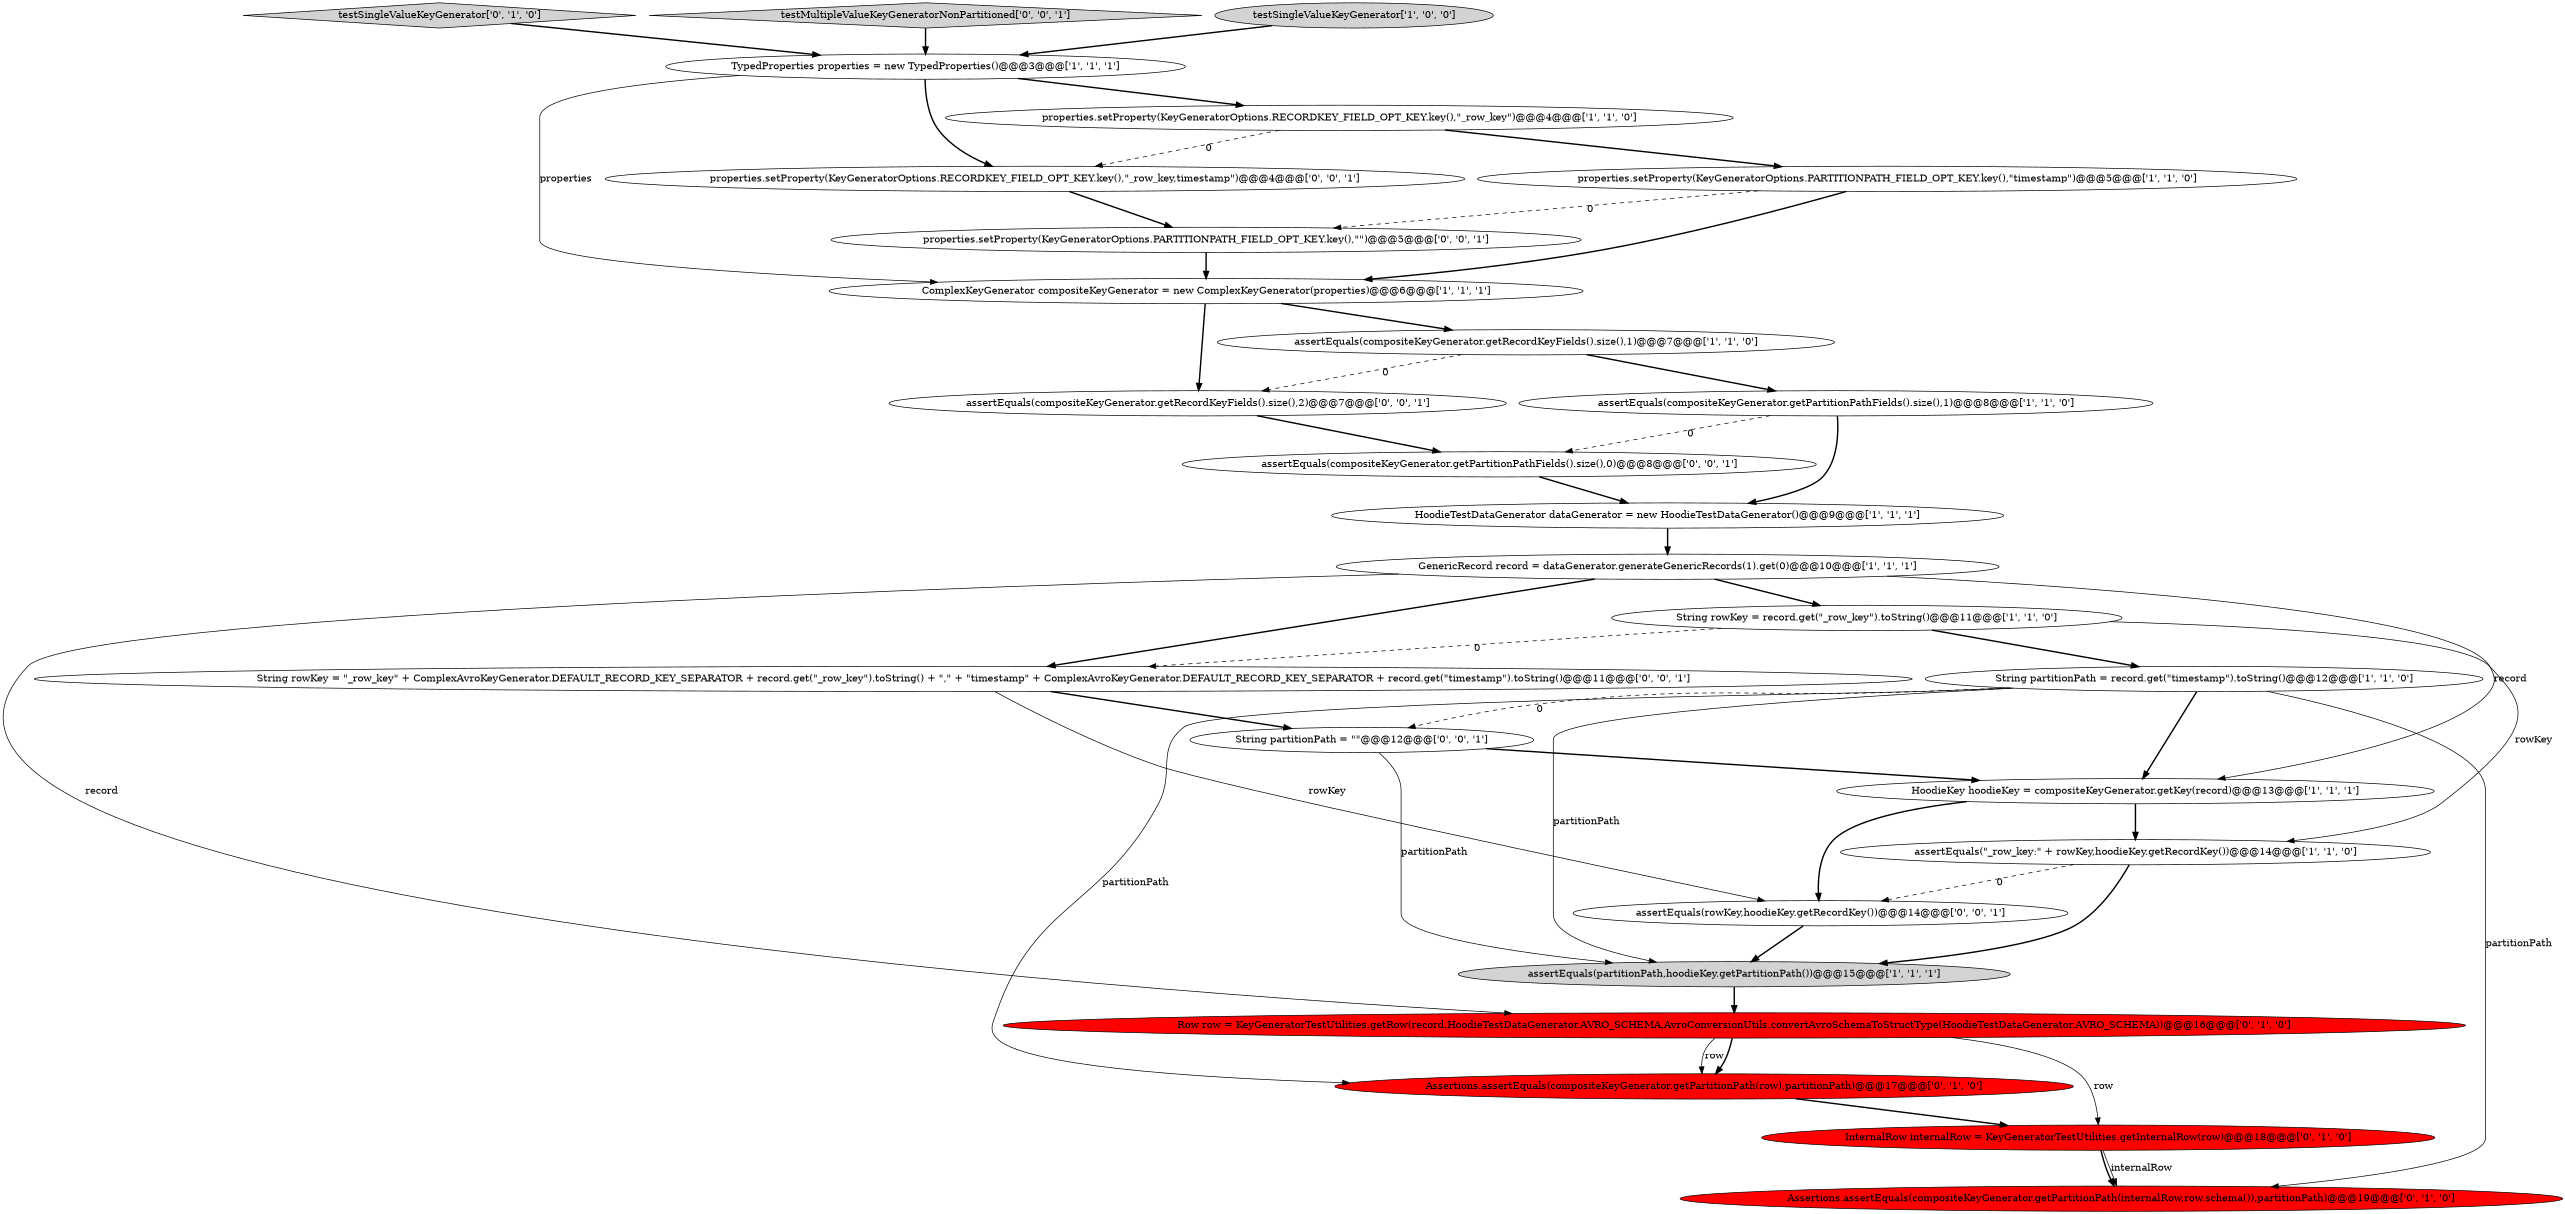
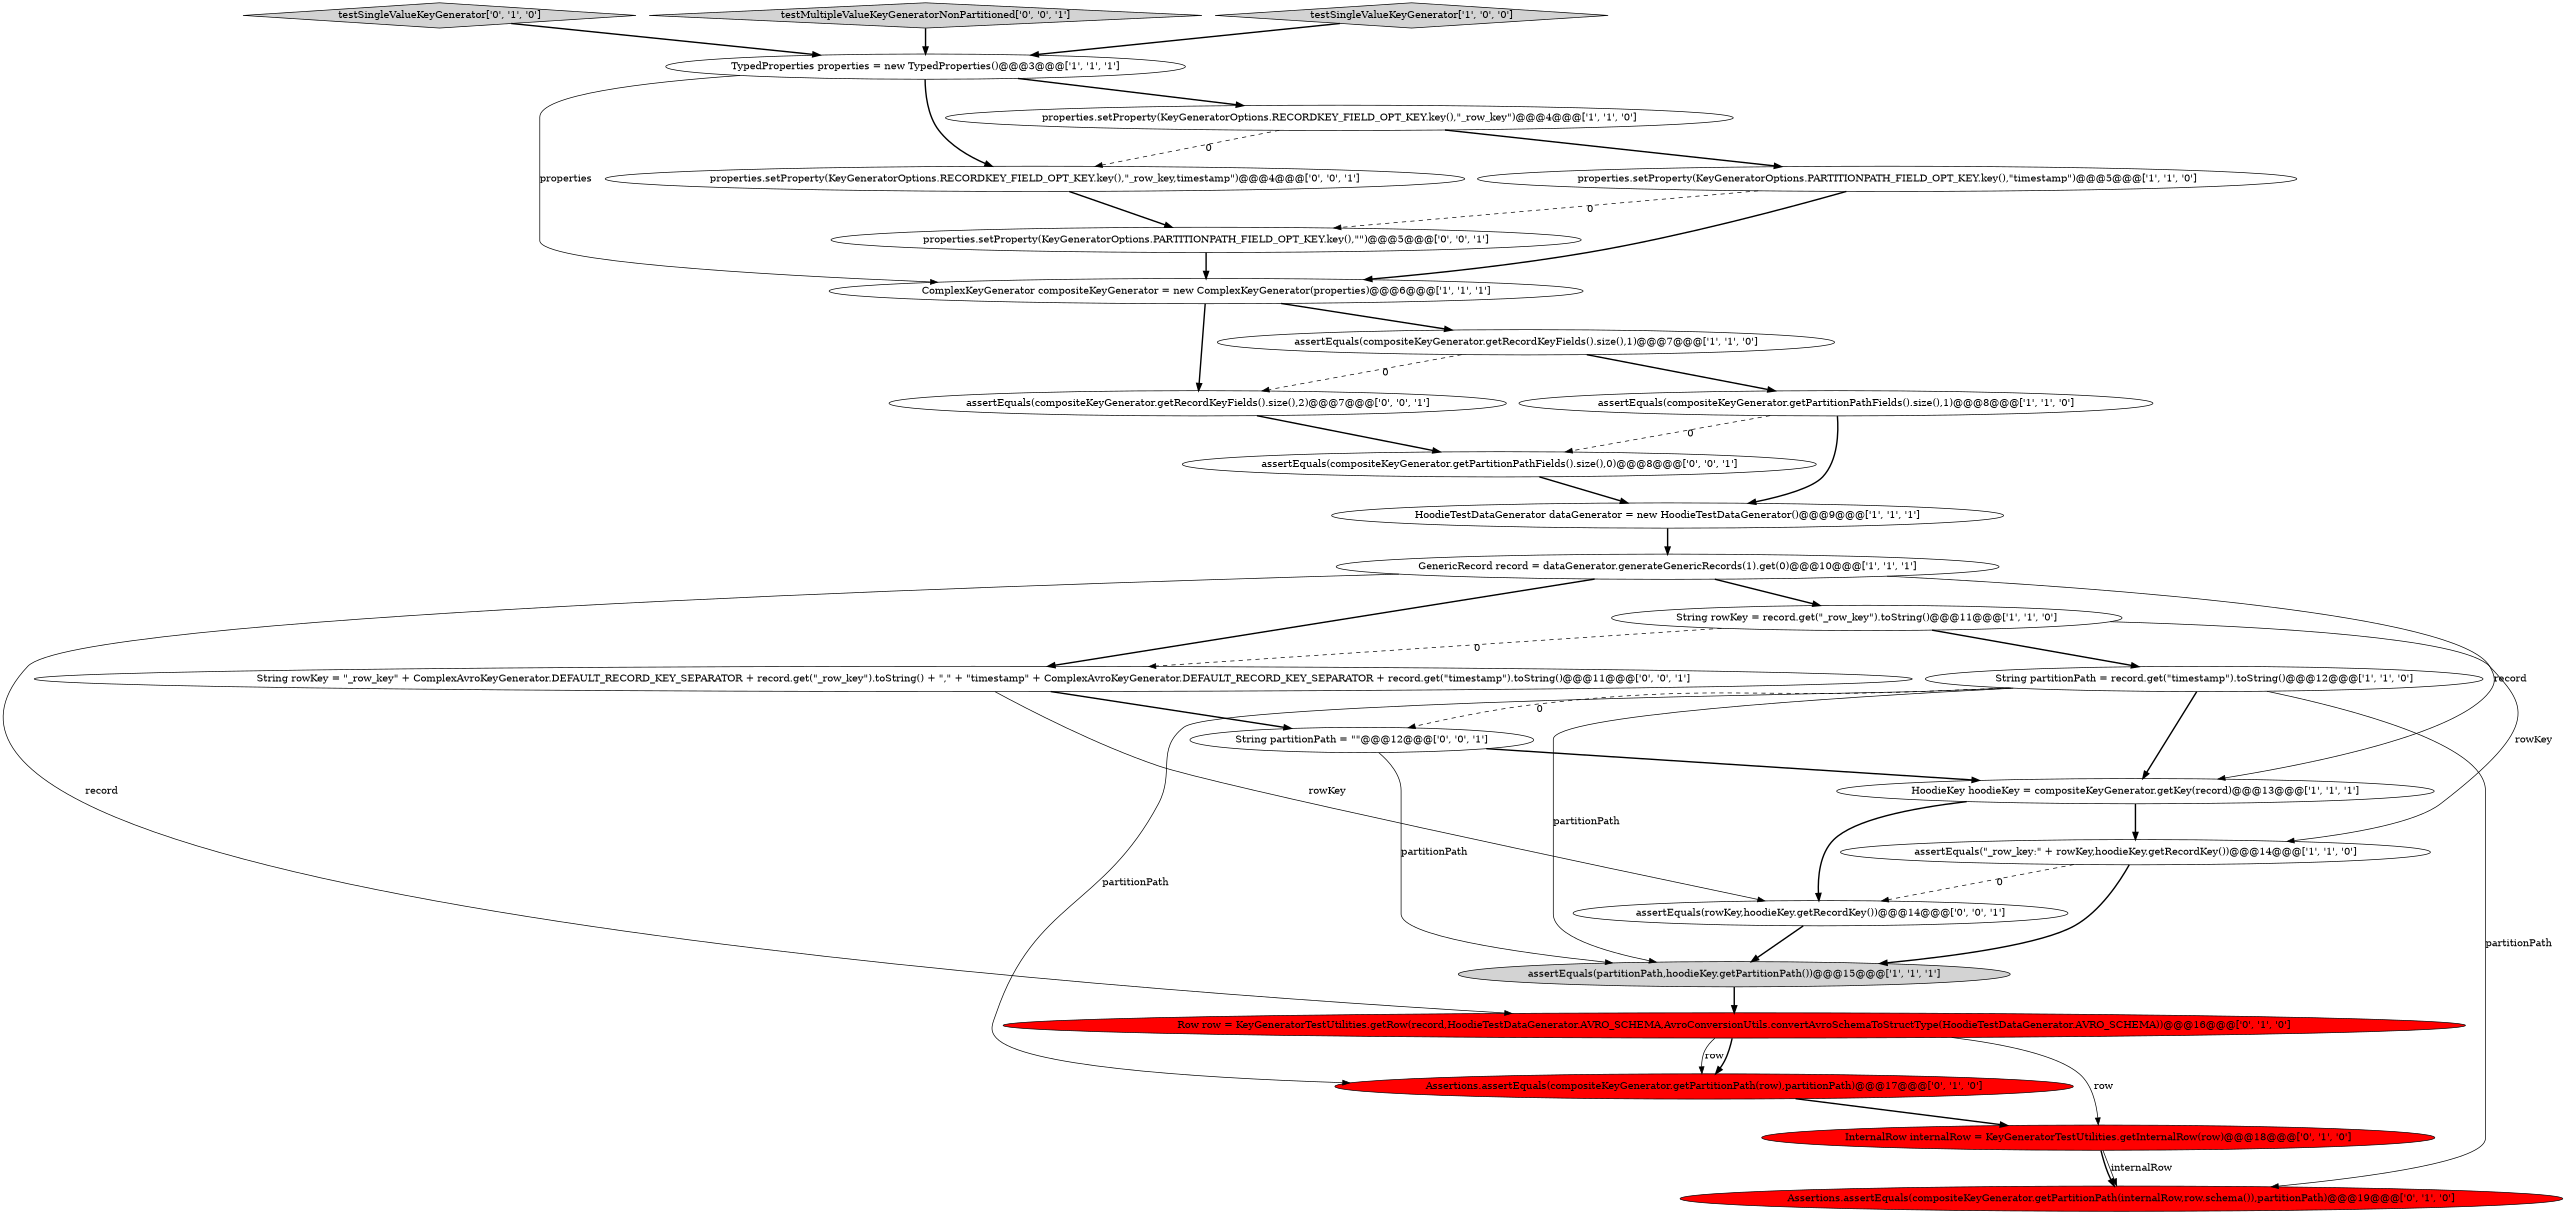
(1354, 15) -> (1412, 15)
